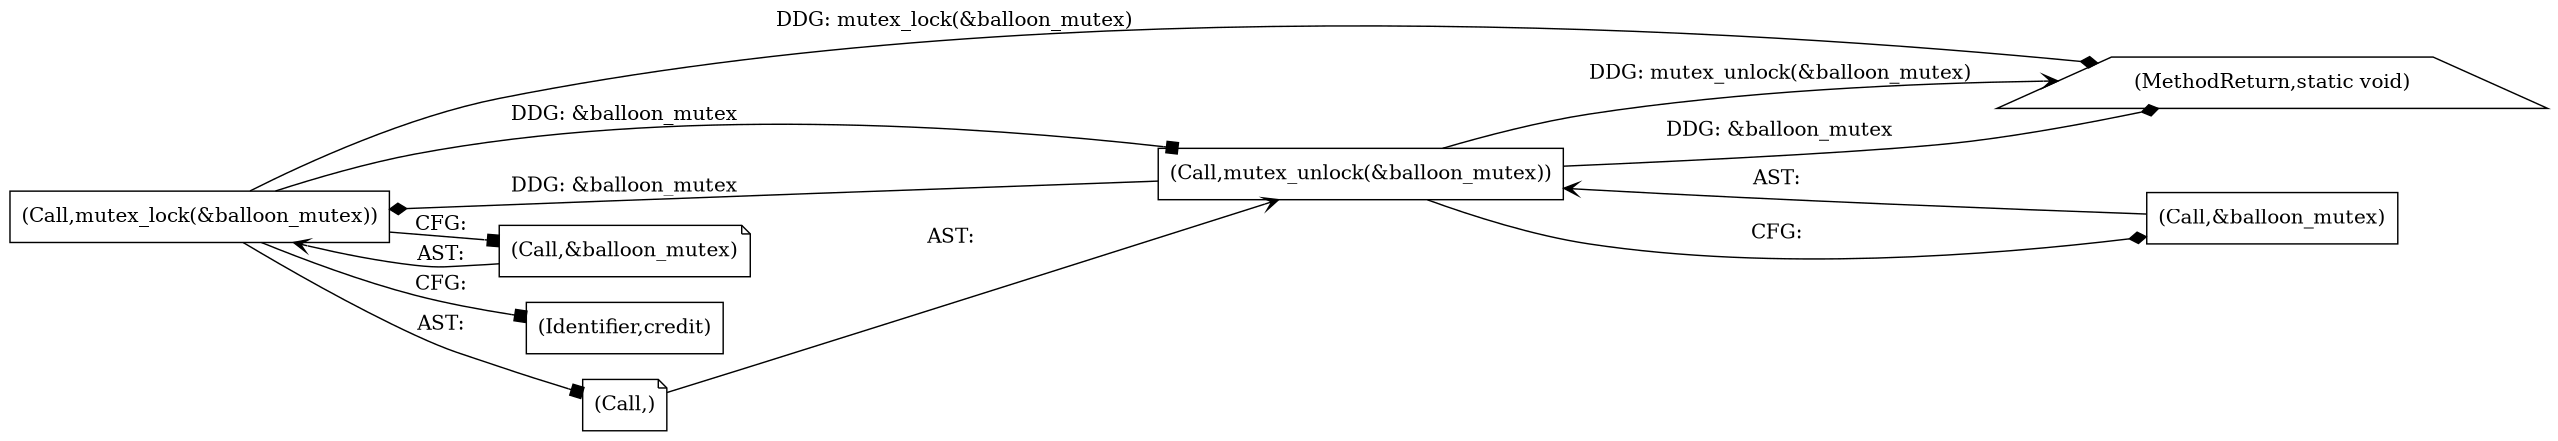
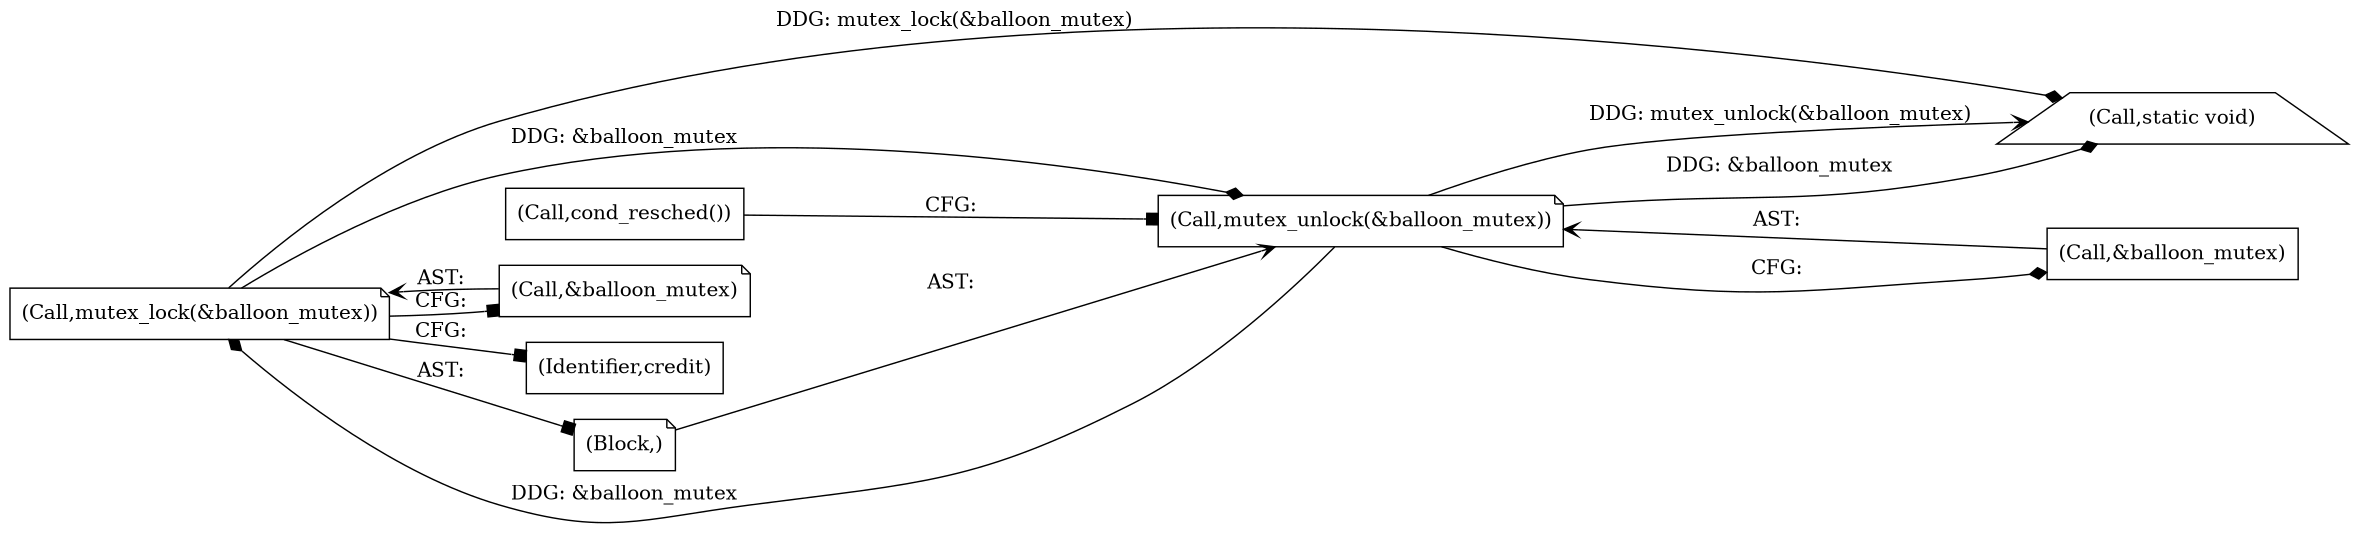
(2272, 83) -> (2173, 118)
(717, 125) -> (722, 149)
(1361, 174) -> (1361, 221)
none -> (625, 214)
(200, 217) -> (200, 314)
(625, 405) -> (625, 445)
